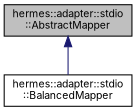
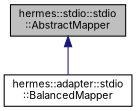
(68, 20) -> (68, 20)
